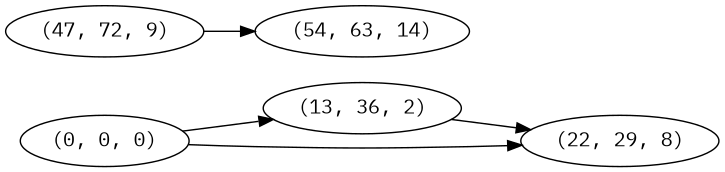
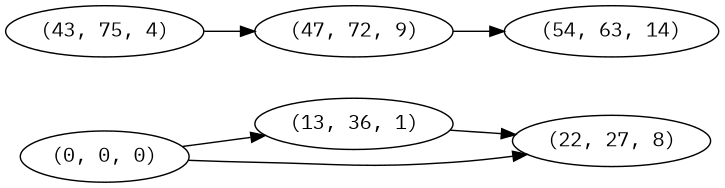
none -> (105, 31)
(362, 108) -> (354, 124)
(620, 141) -> (612, 141)
